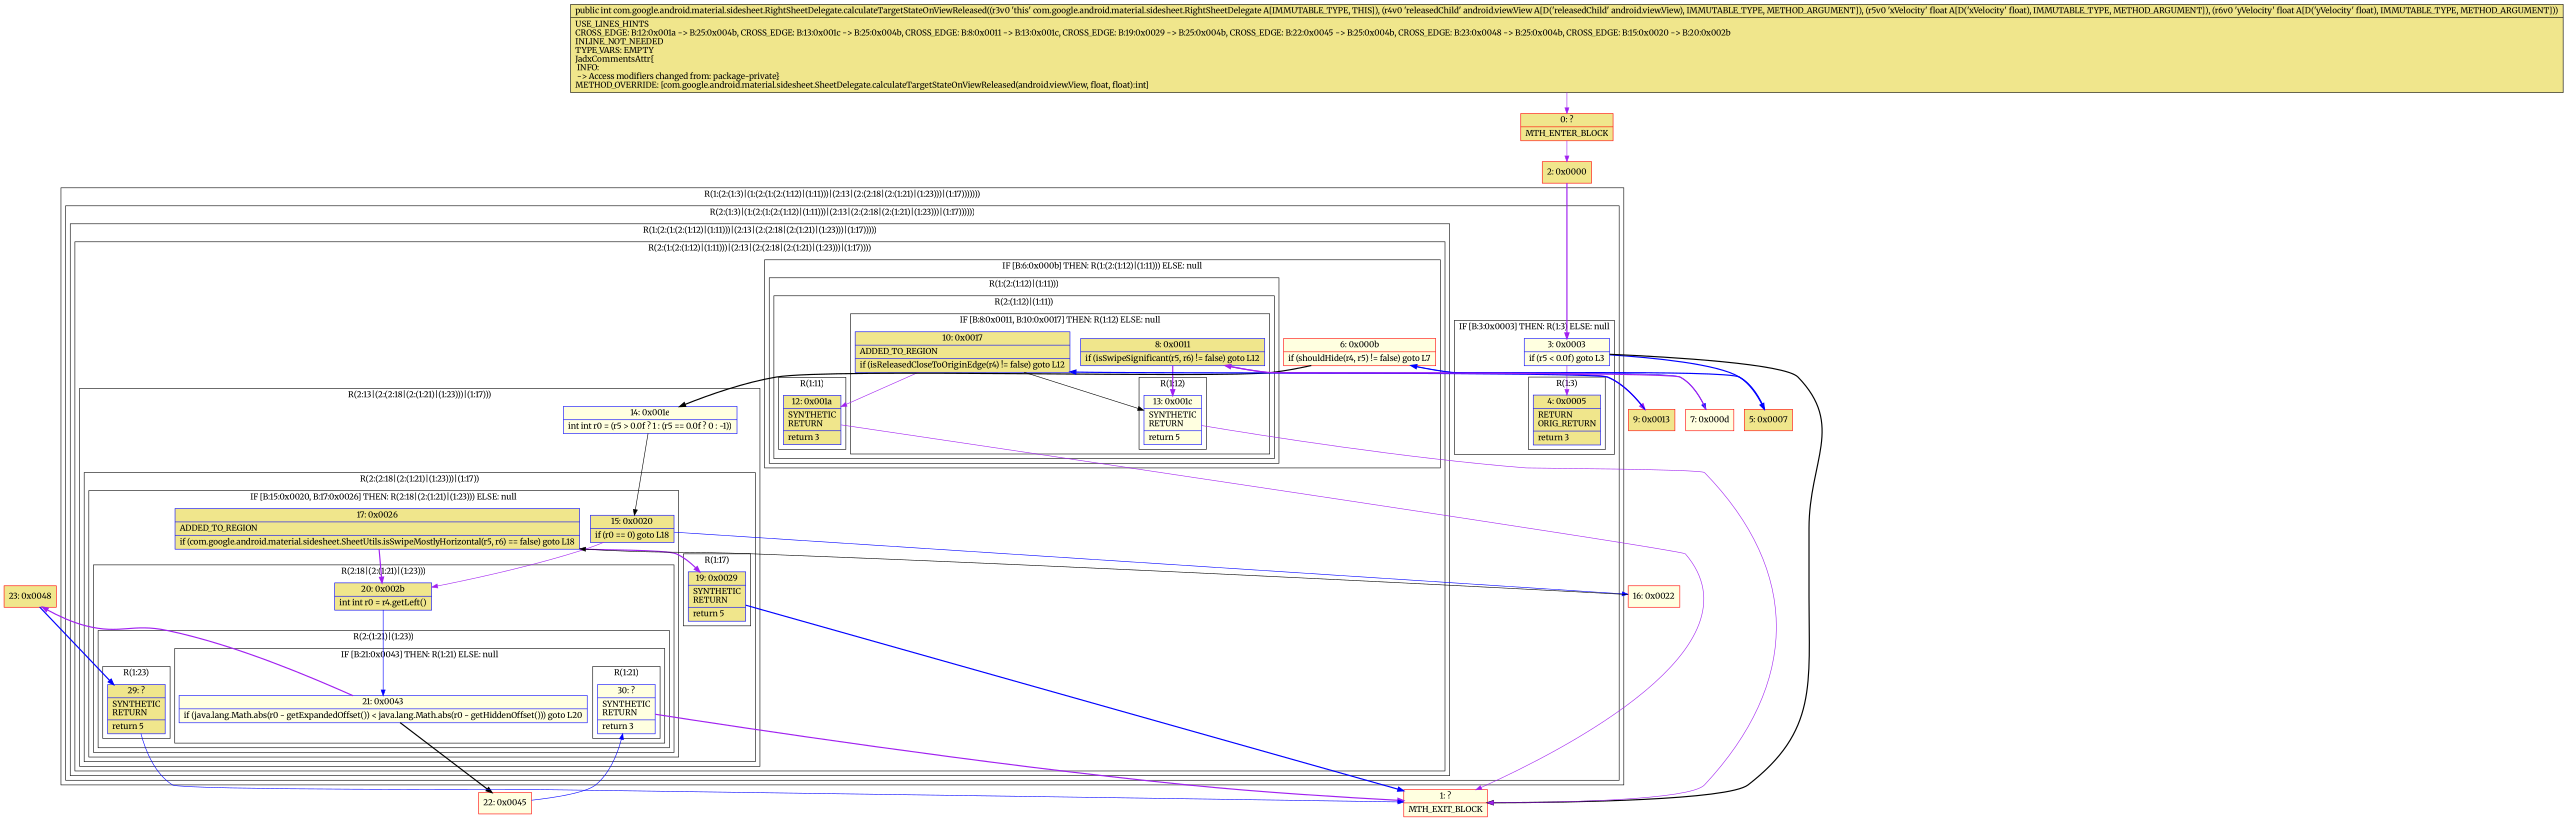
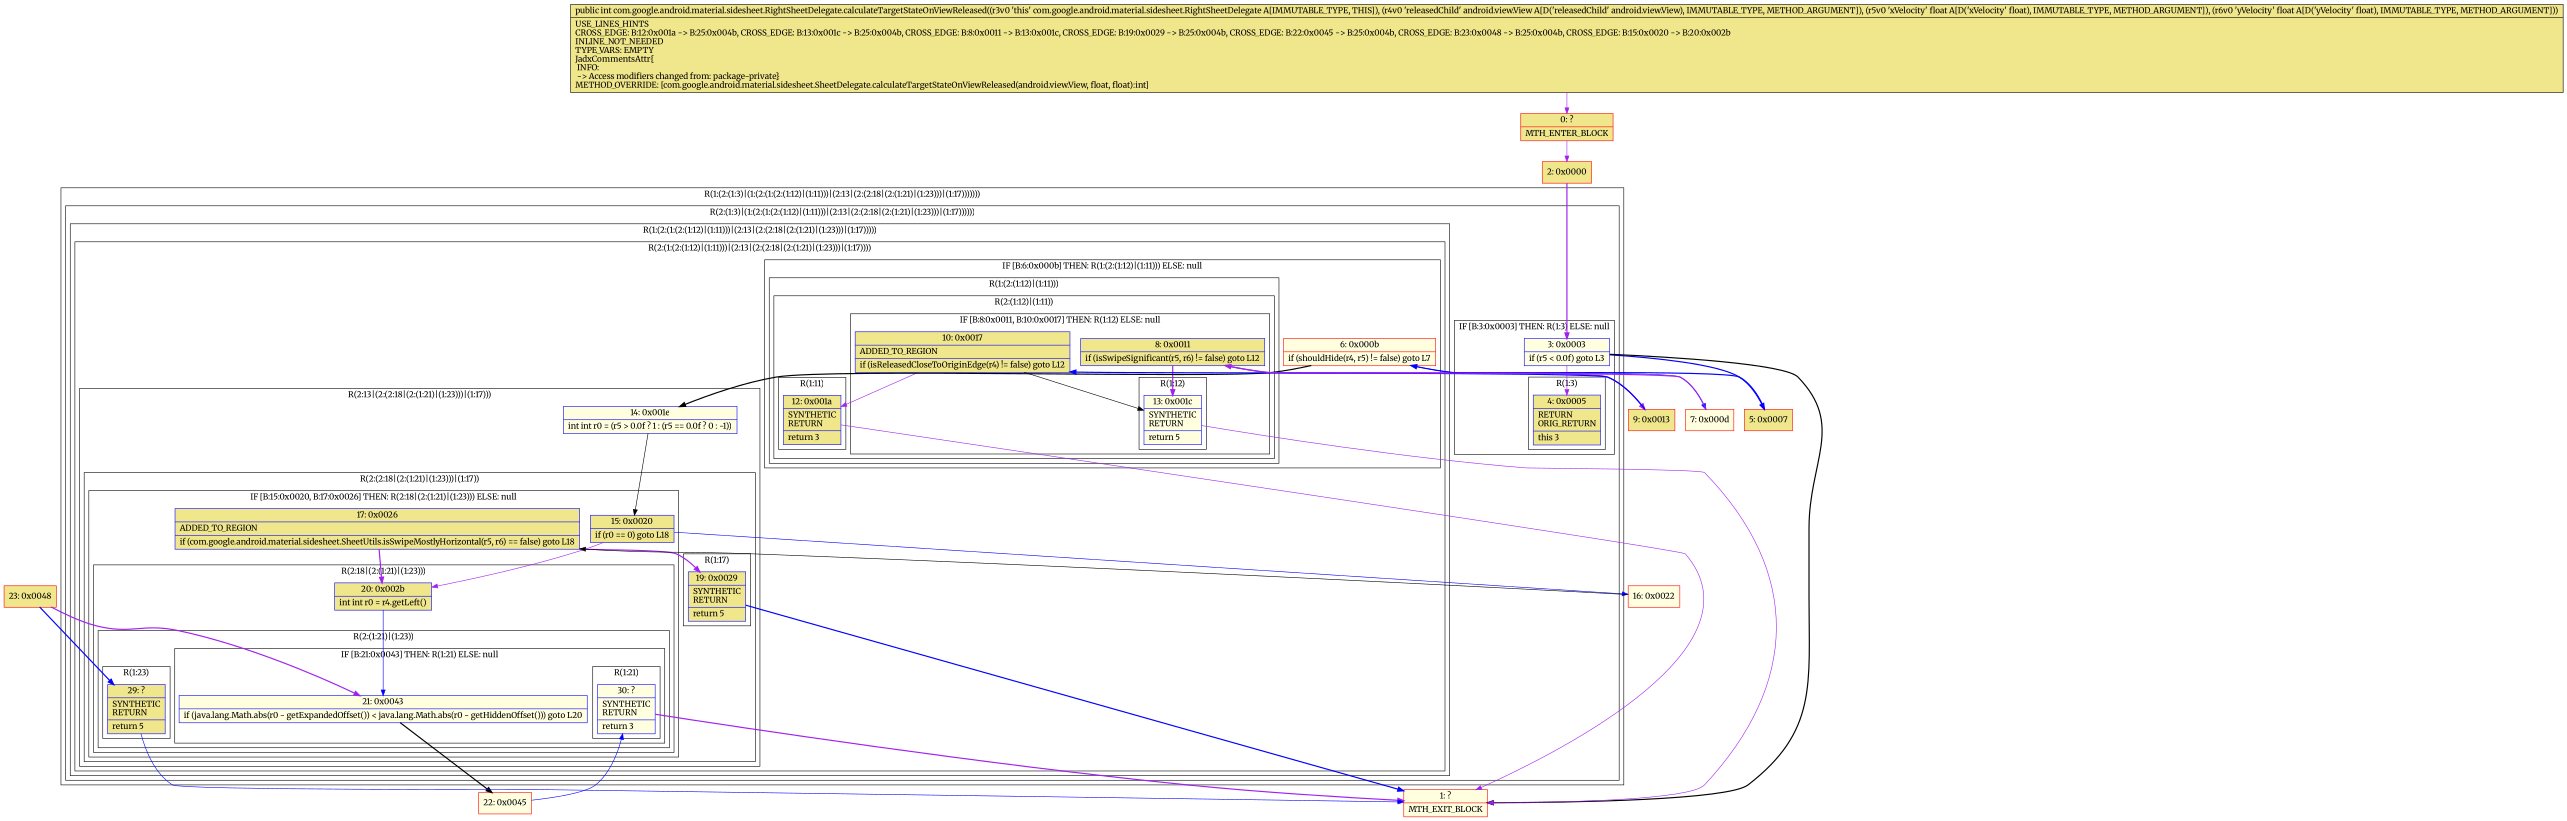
(1554, 438) -> (1549, 438)
(203, 639) -> (205, 637)
